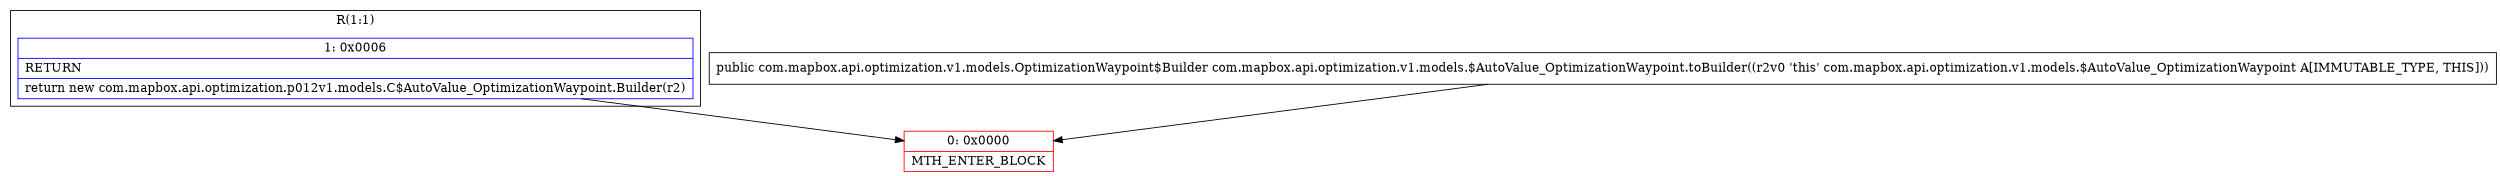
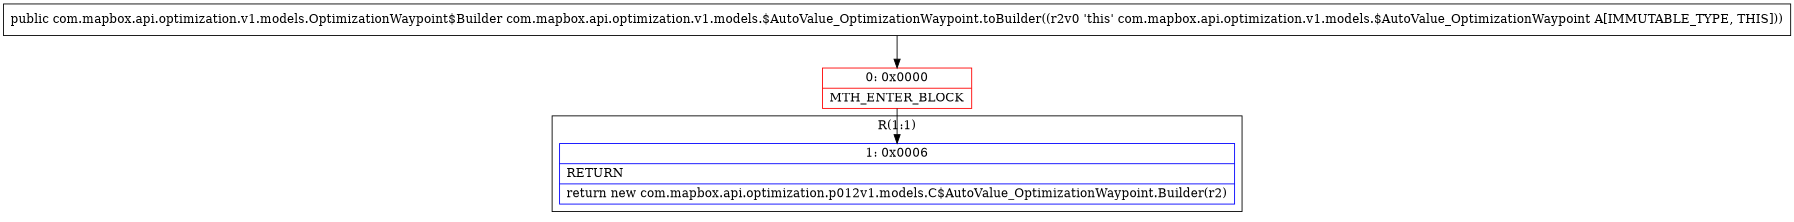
(738, 119) -> (897, 122)
